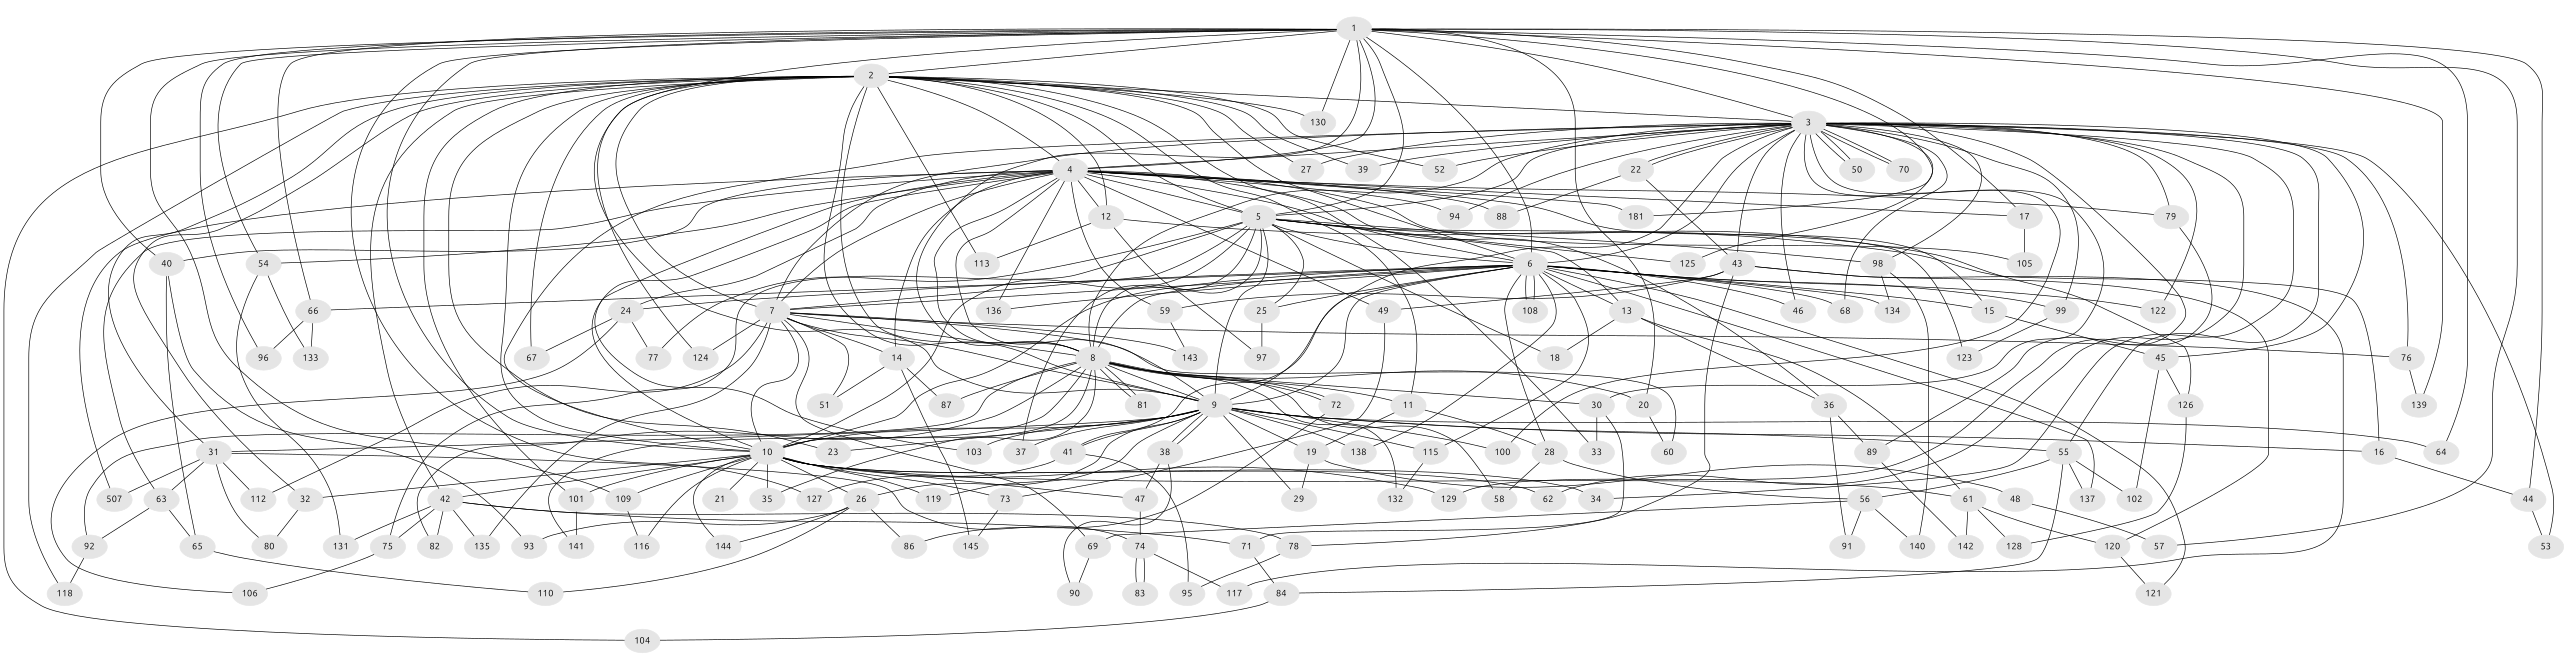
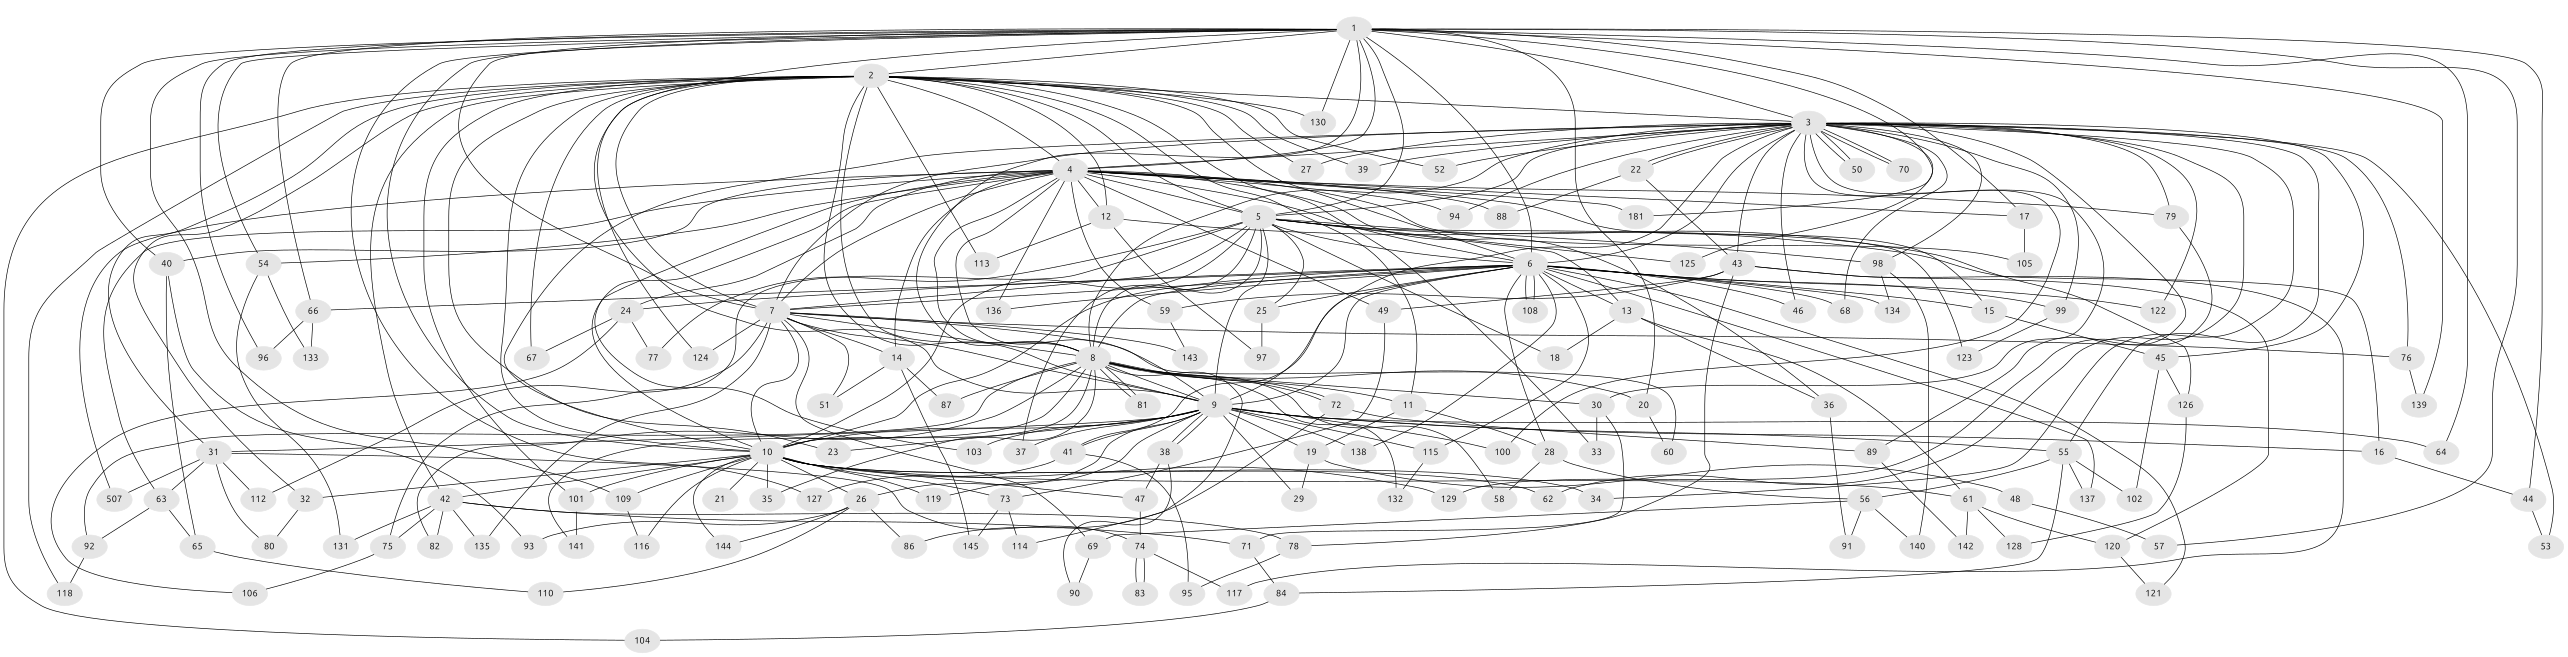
none -> (480, 77)
(1851, 429) -> (1641, 437)
none -> (1020, 547)
